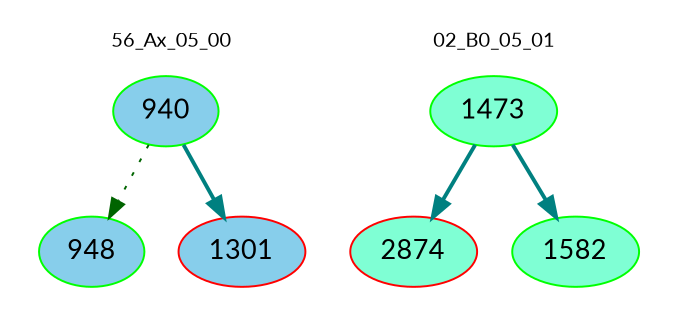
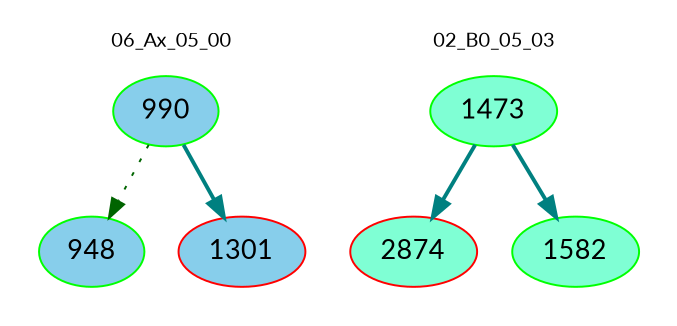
(172, 42) -> (172, 42)
(495, 42) -> (495, 42)
(166, 111) -> (166, 111)
